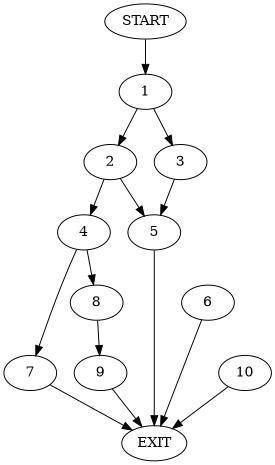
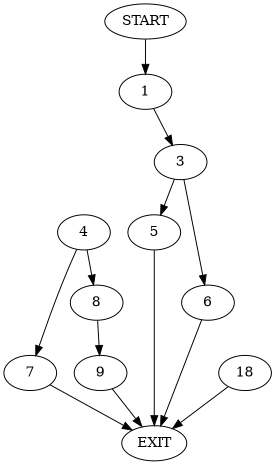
(110, 162) -> none
none -> (193, 228)
(245, 373) -> (245, 373)
